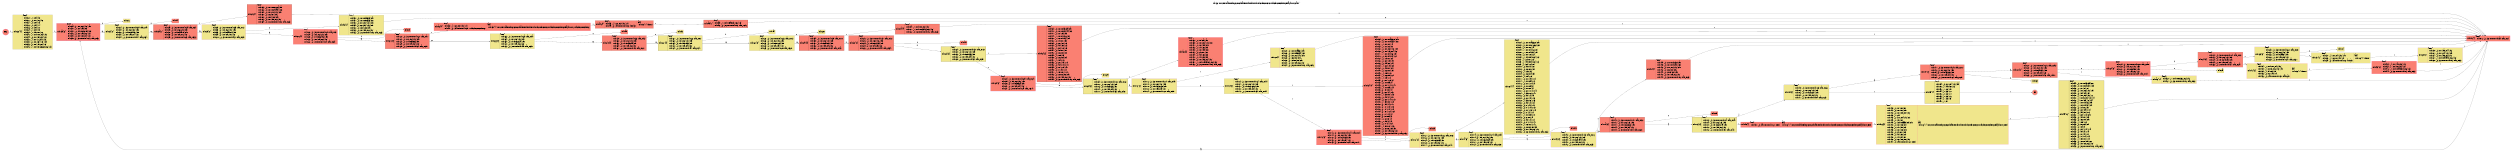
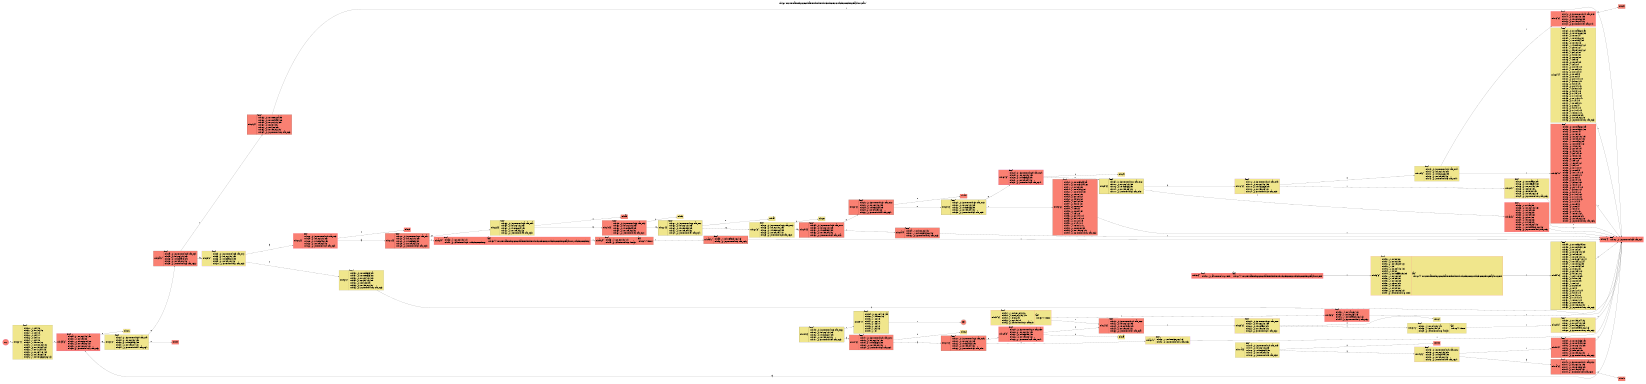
(2244, 64) -> (1075, 322)
(1714, 125) -> none
(1432, 140) -> none
